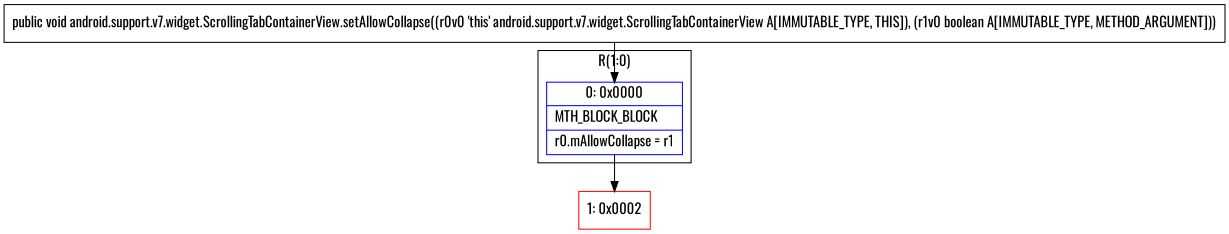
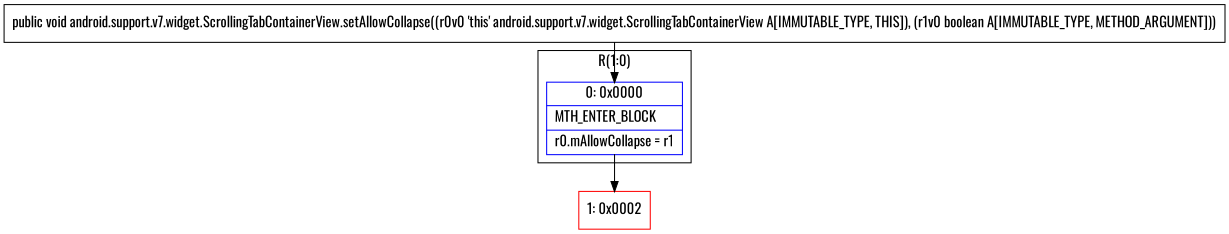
(606, 117) -> (606, 117)
